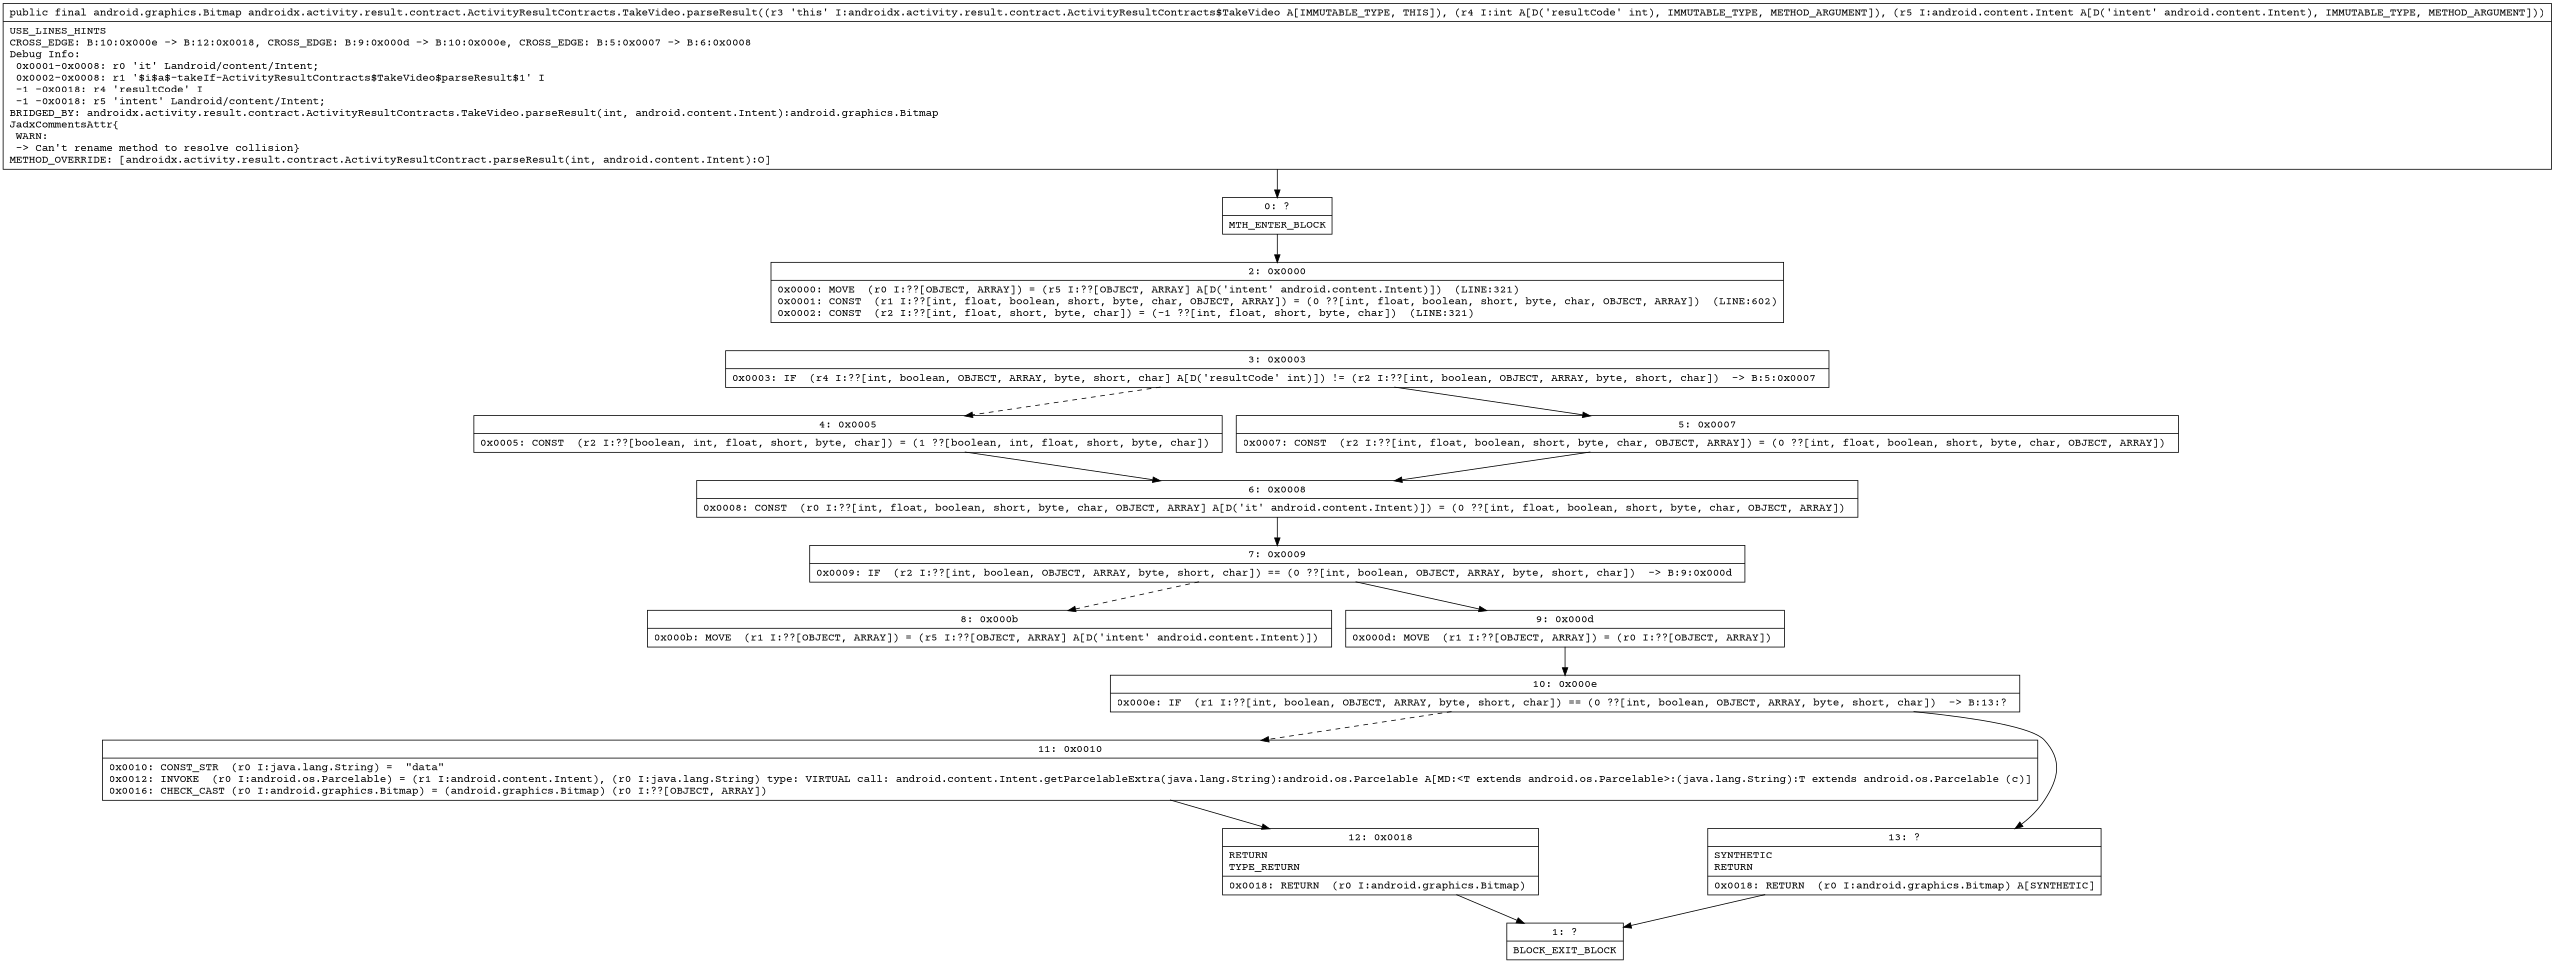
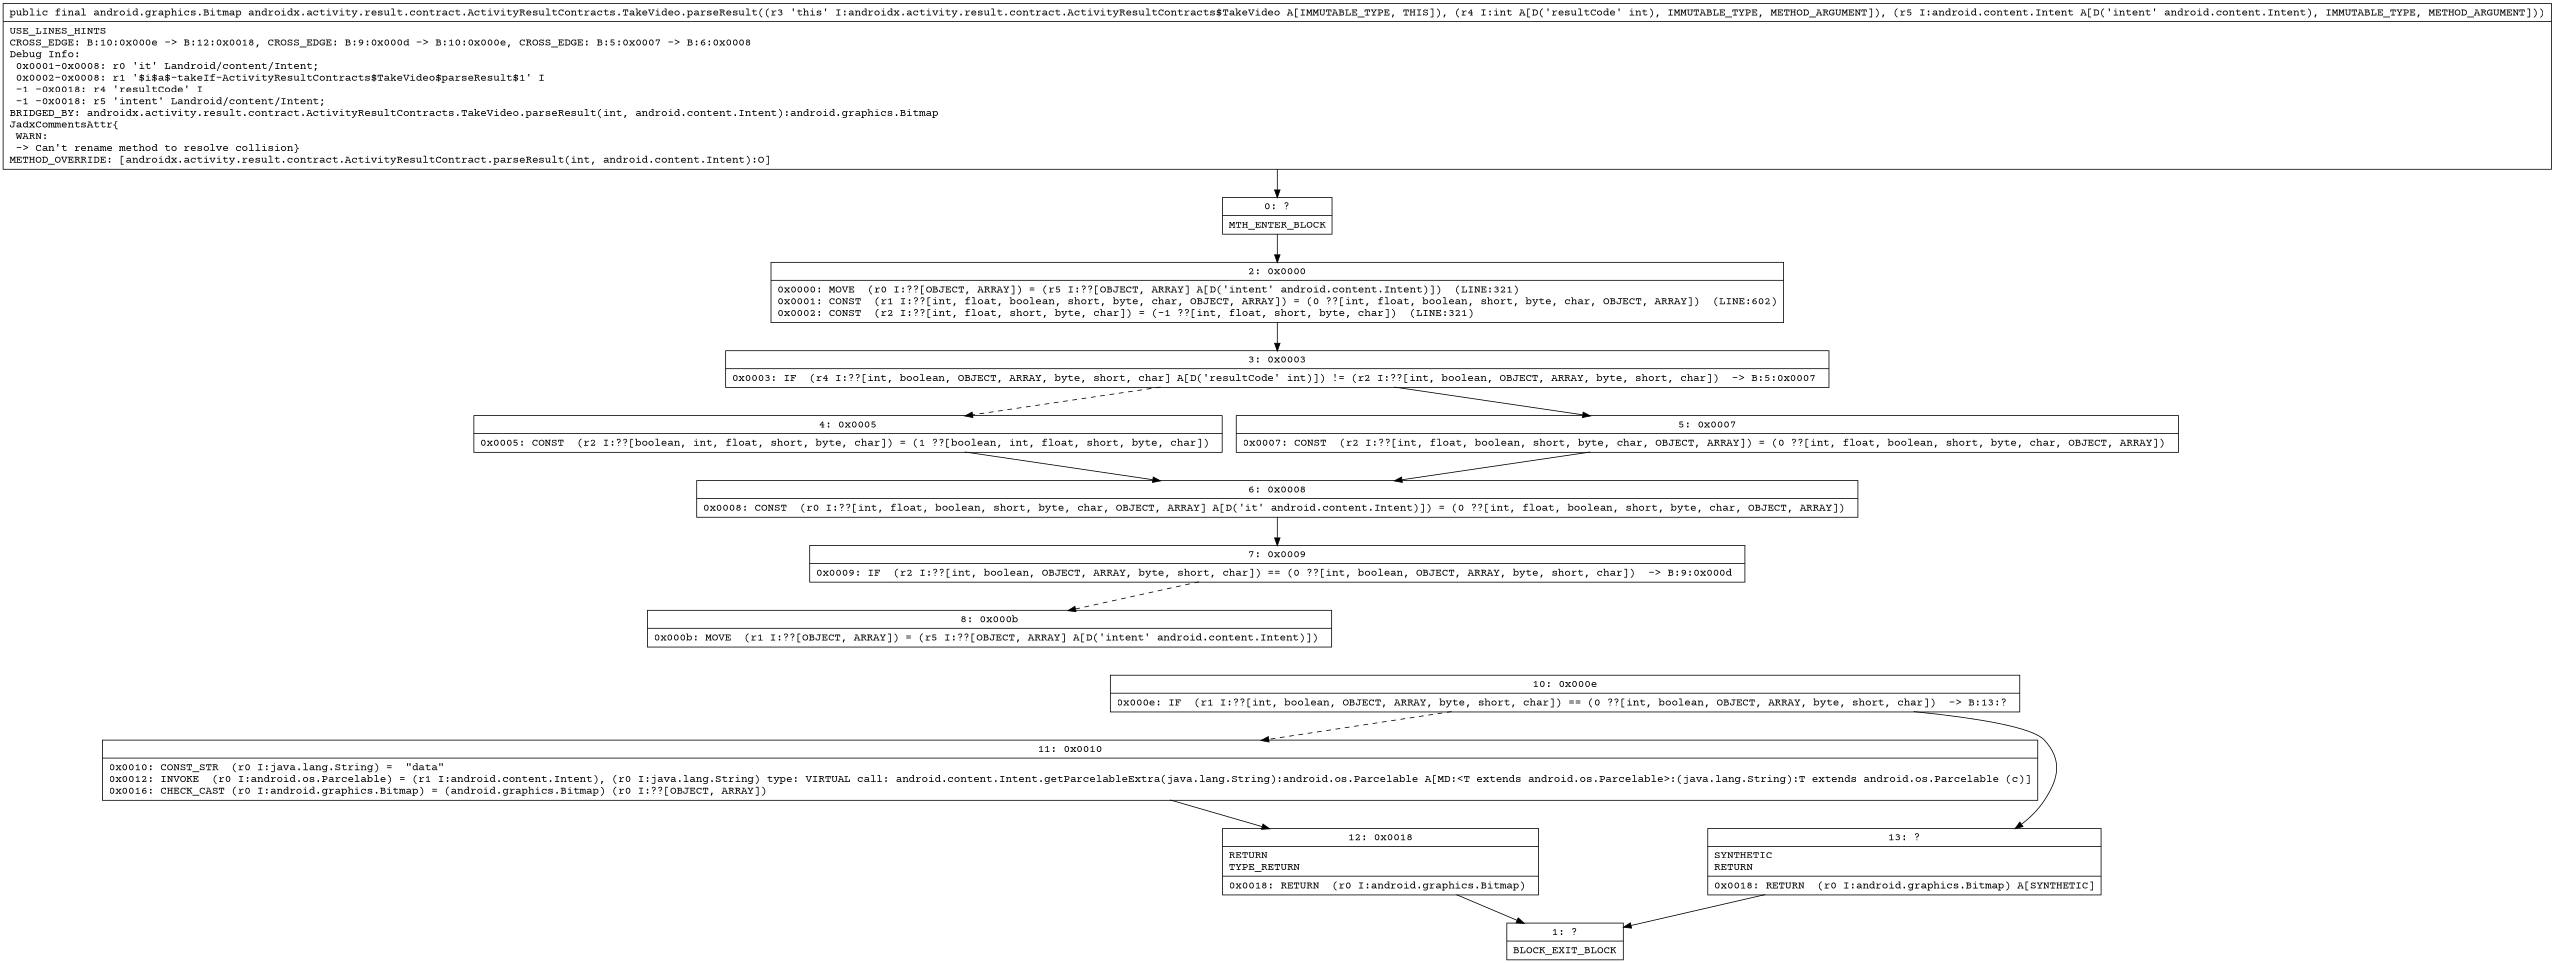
none -> (1277, 333)
(1565, 629) -> none
